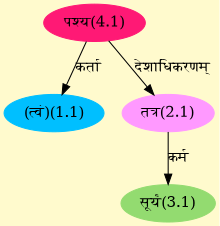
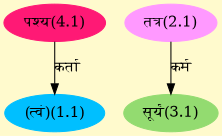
(128, 64) -> none
